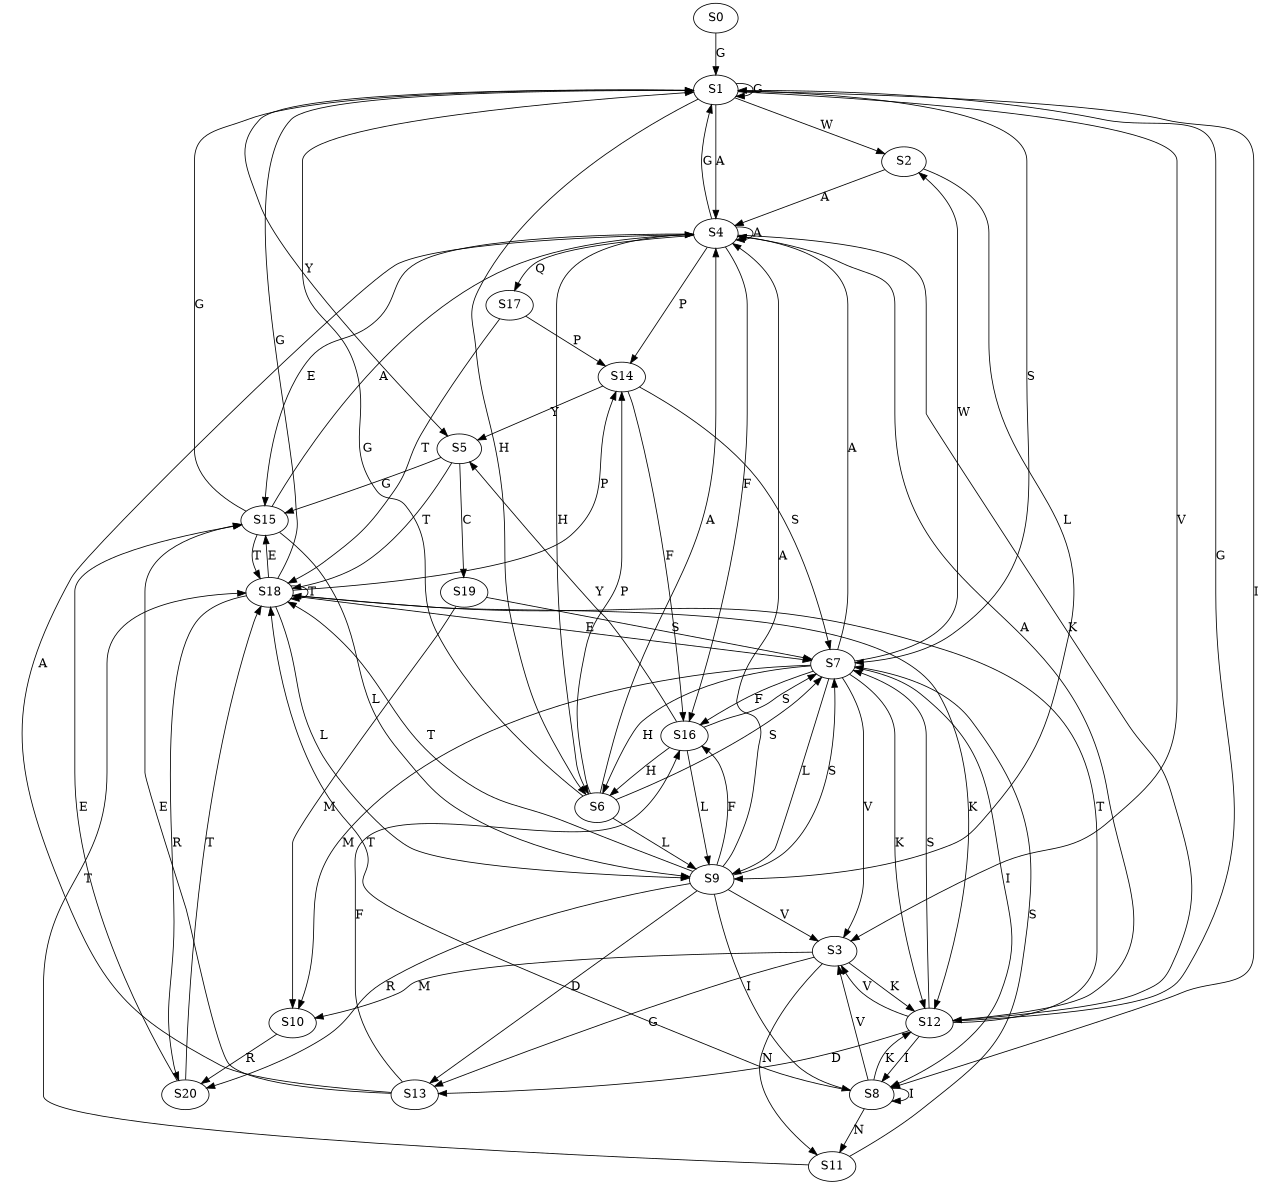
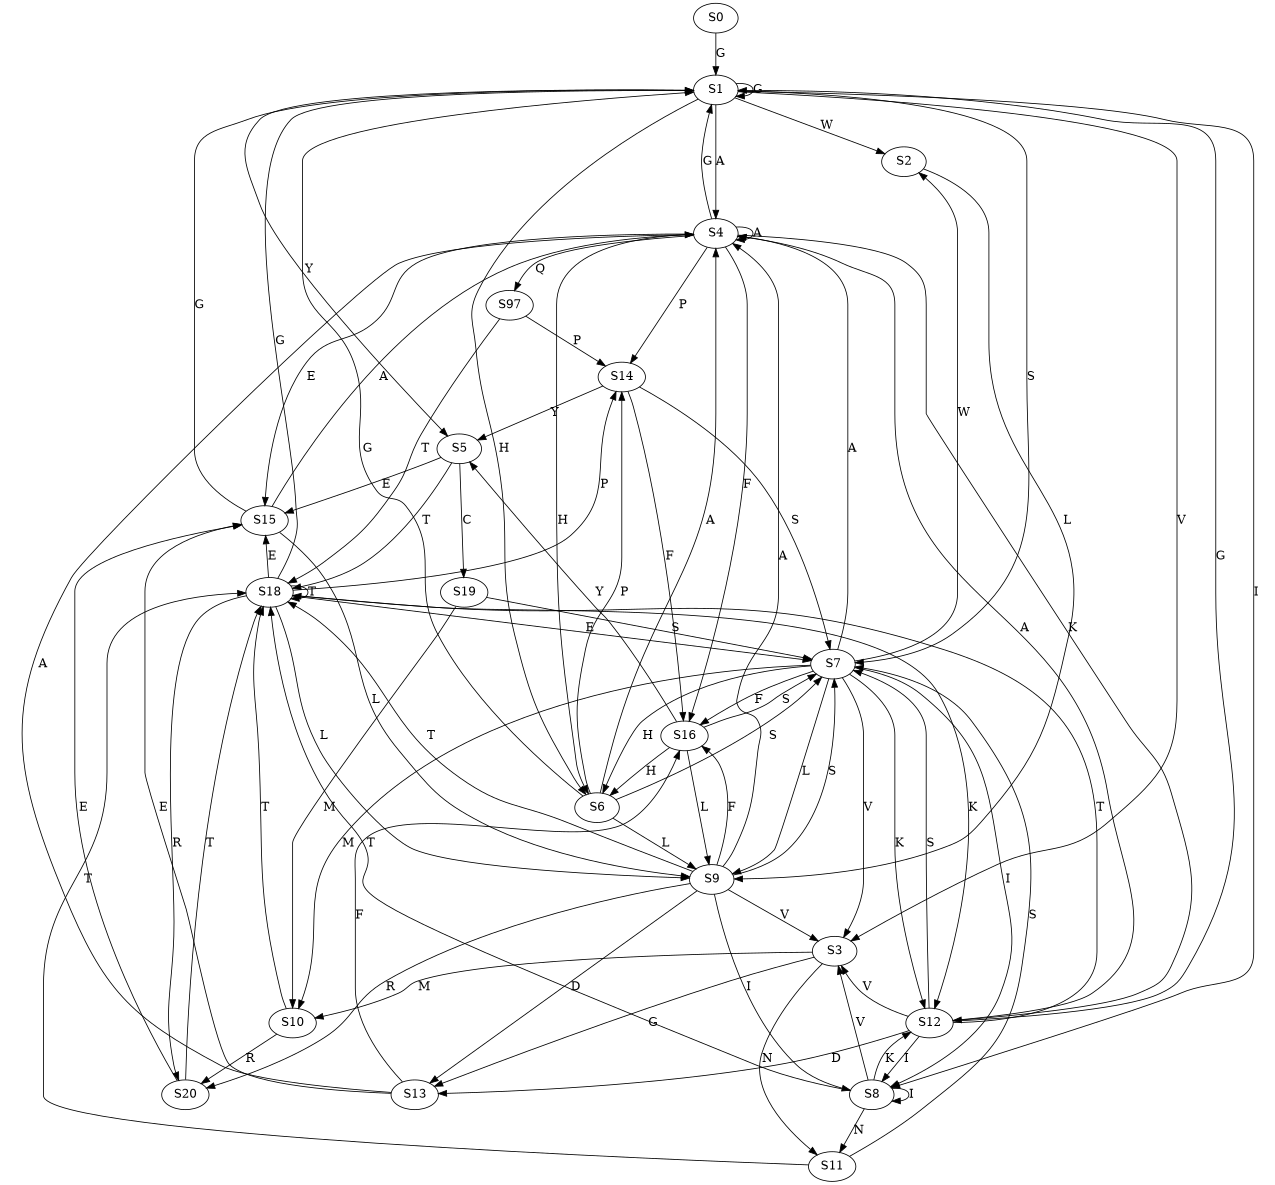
(814, 196) -> none
(510, 305) -> (510, 305)
(386, 485) -> (386, 485)
(252, 553) -> (261, 813)
(878, 985) -> none
